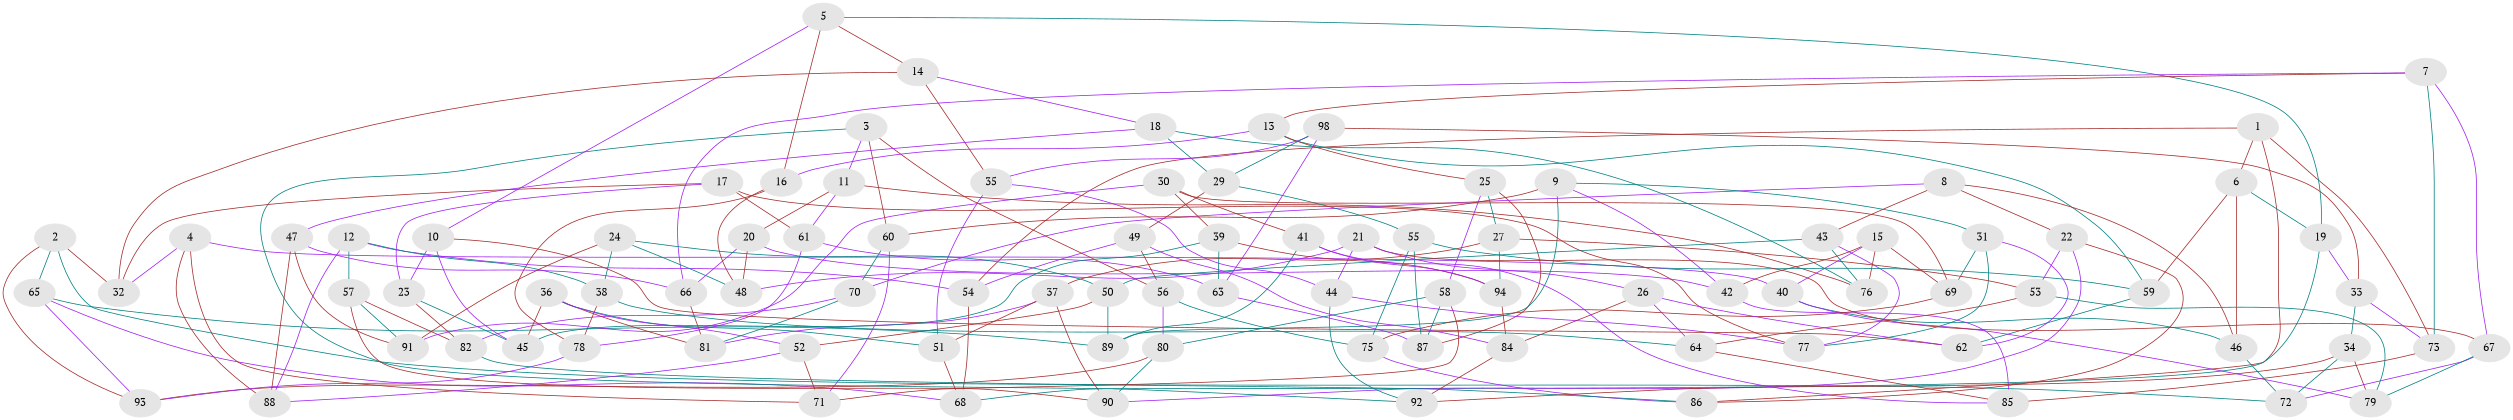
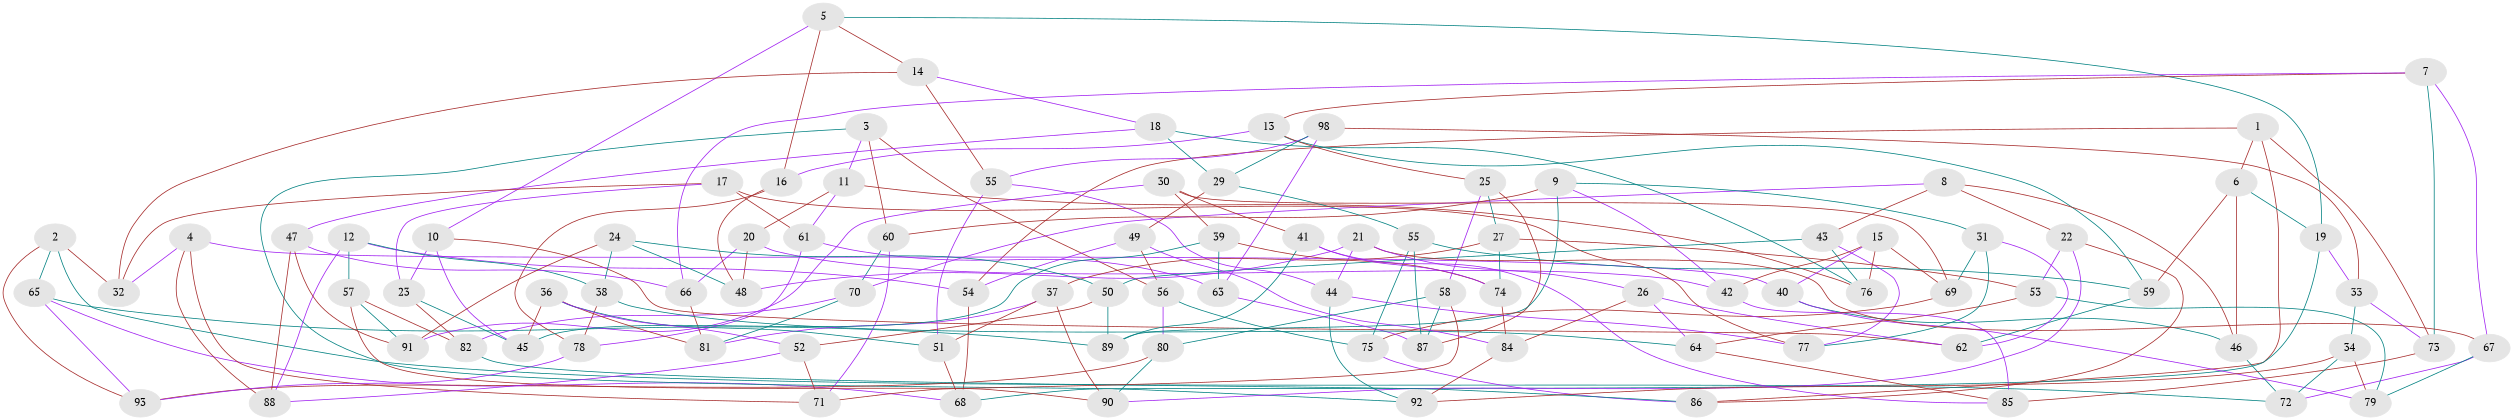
(1500, 293) -> (1500, 293)
